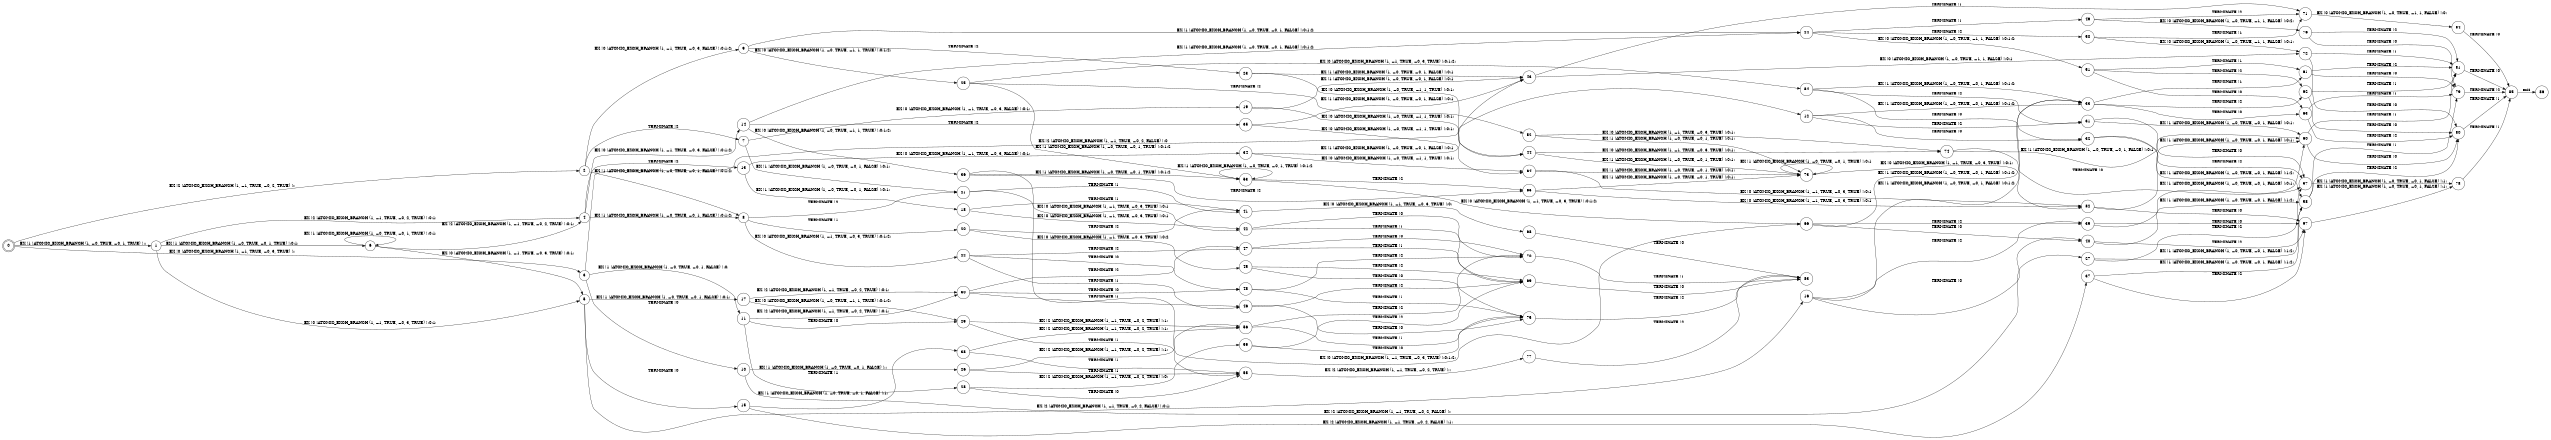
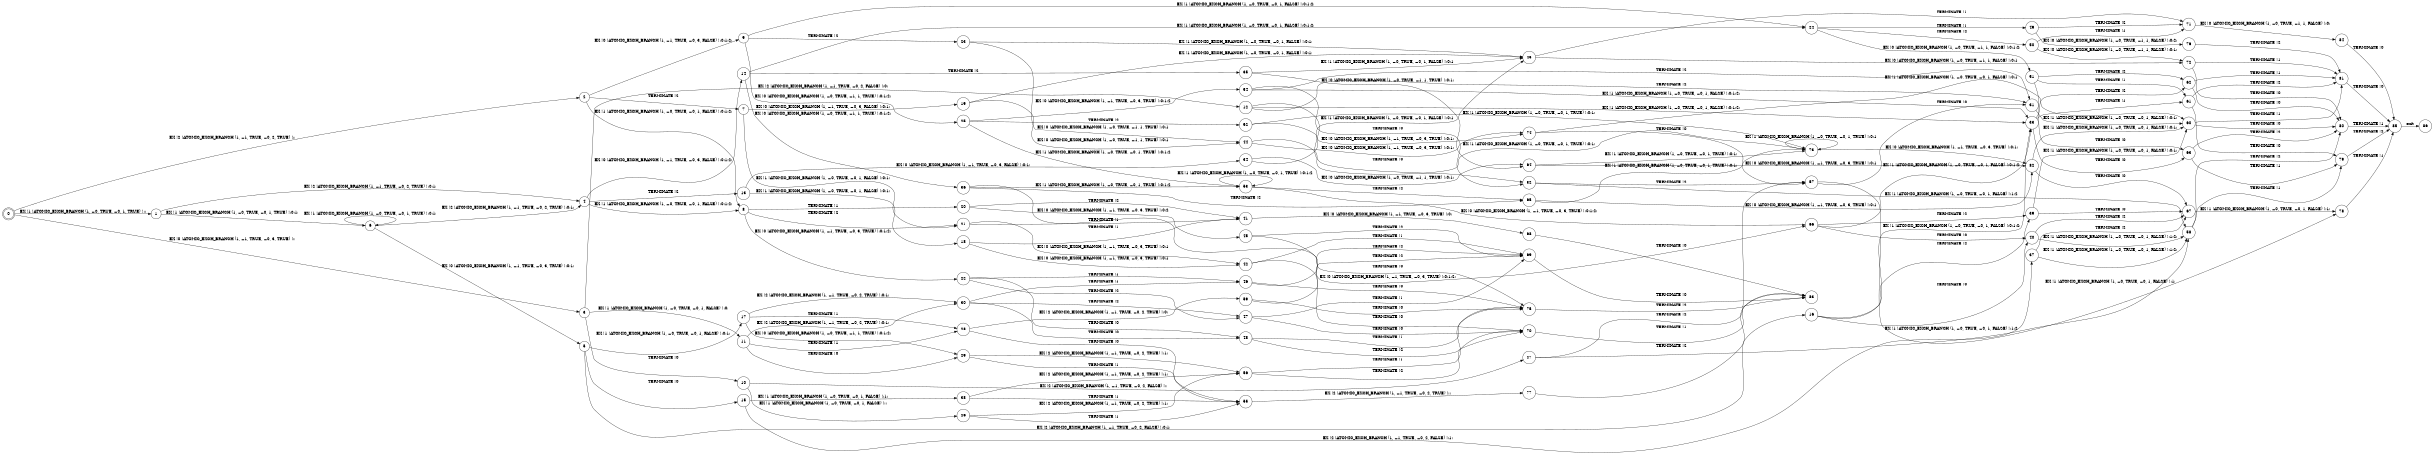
(2395, 45) -> none
(2192, 157) -> (1905, 127)
none -> (852, 318)
(355, 328) -> none
